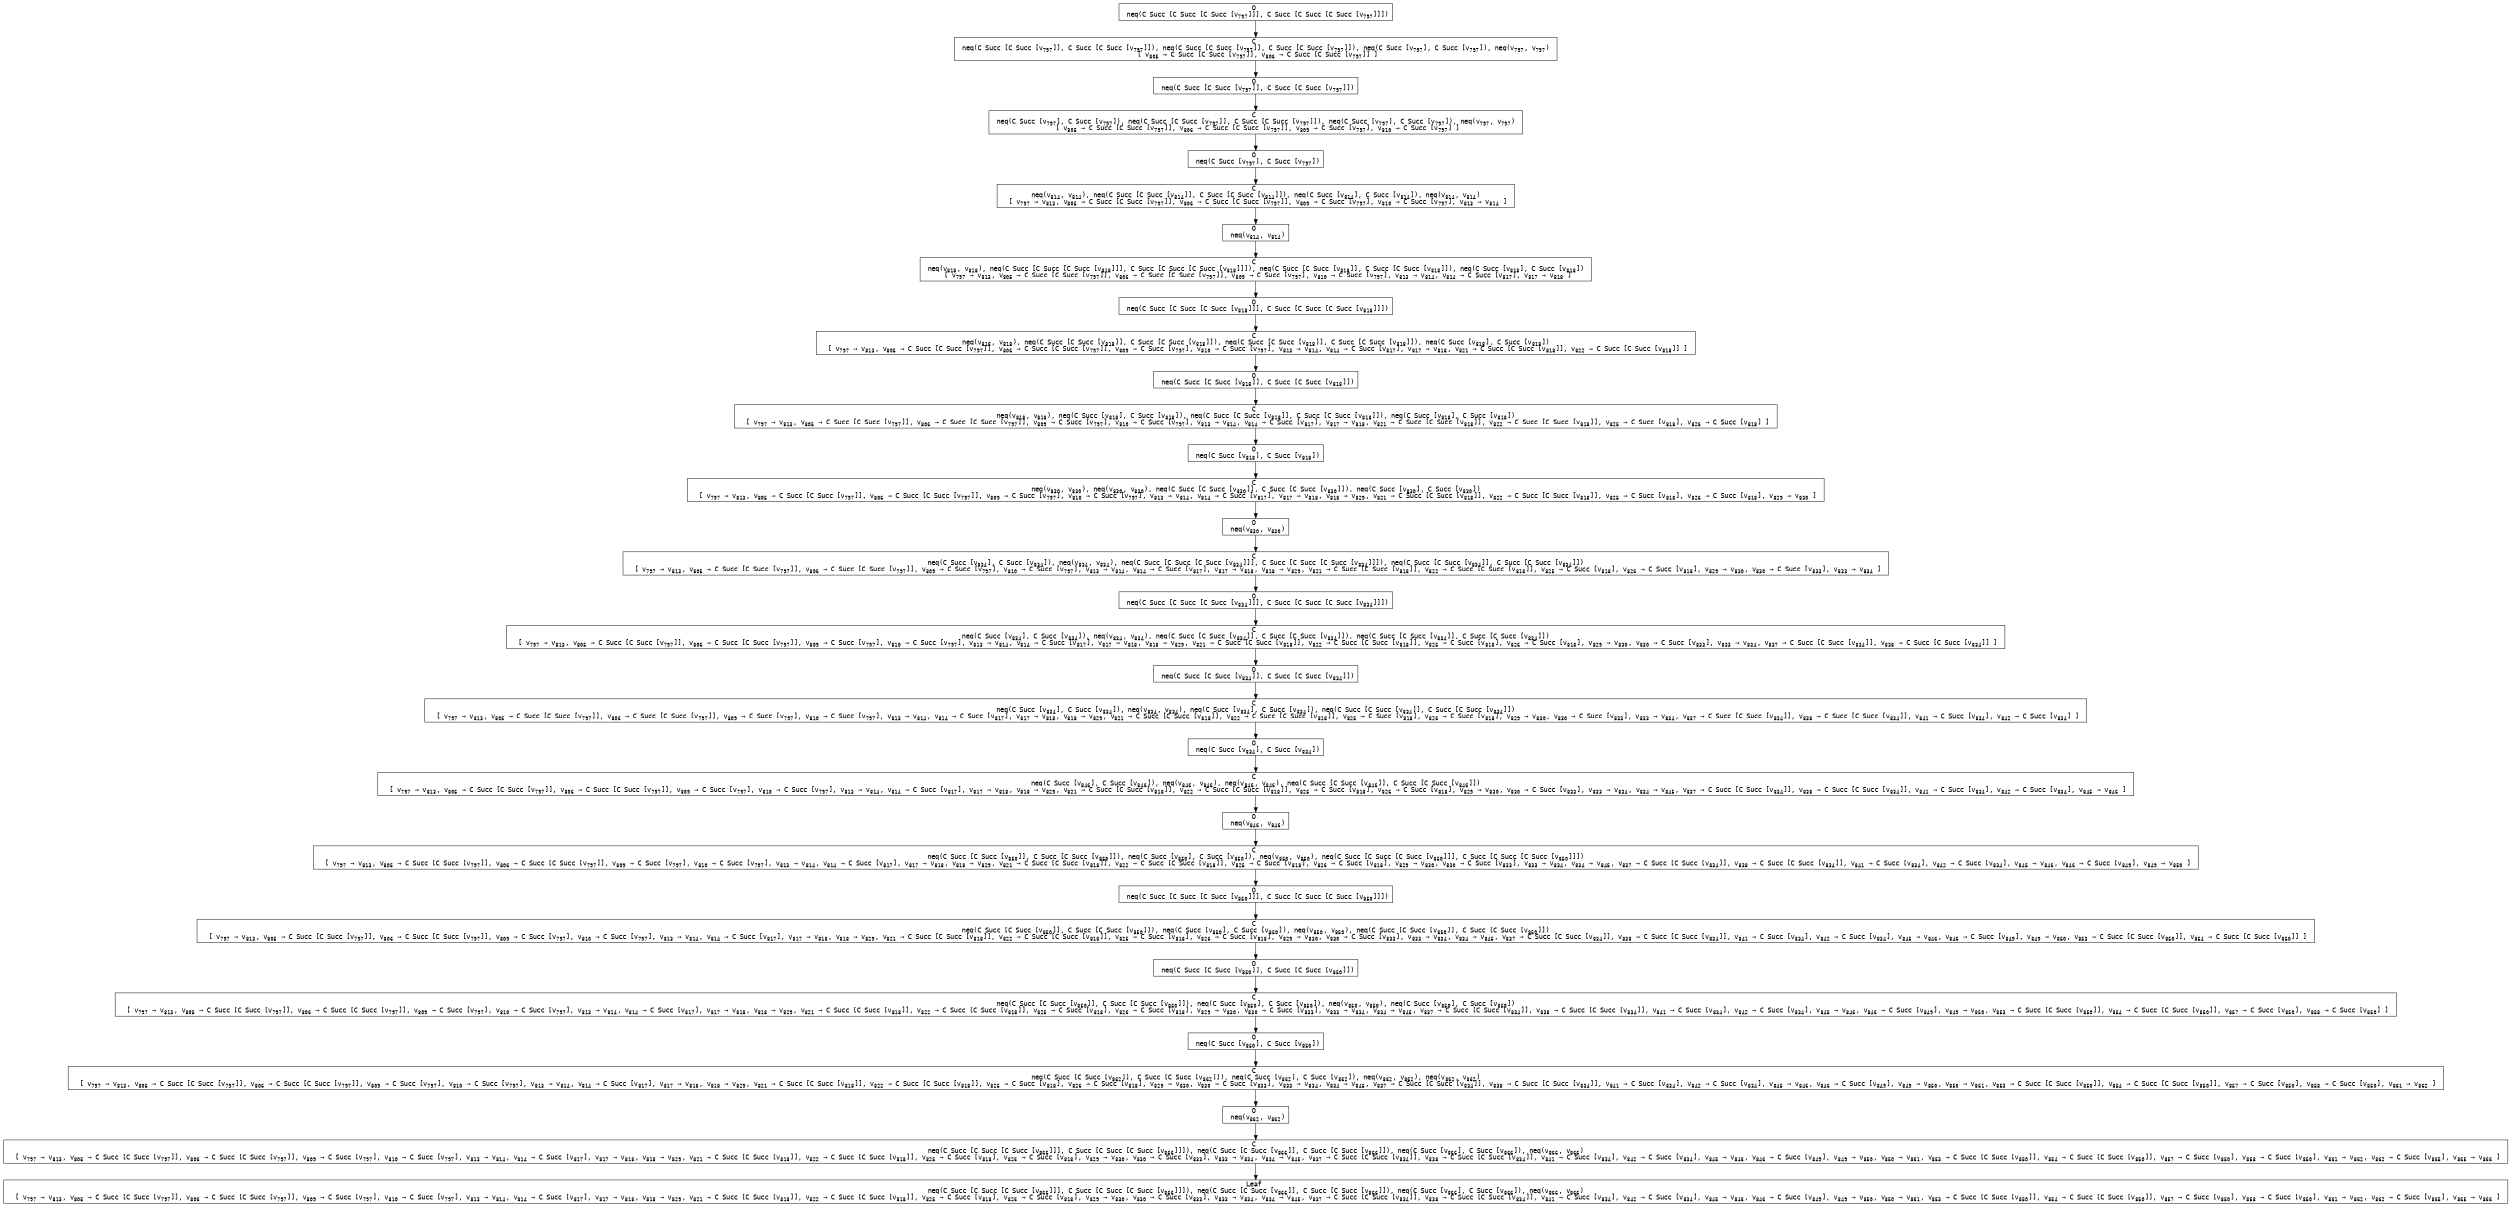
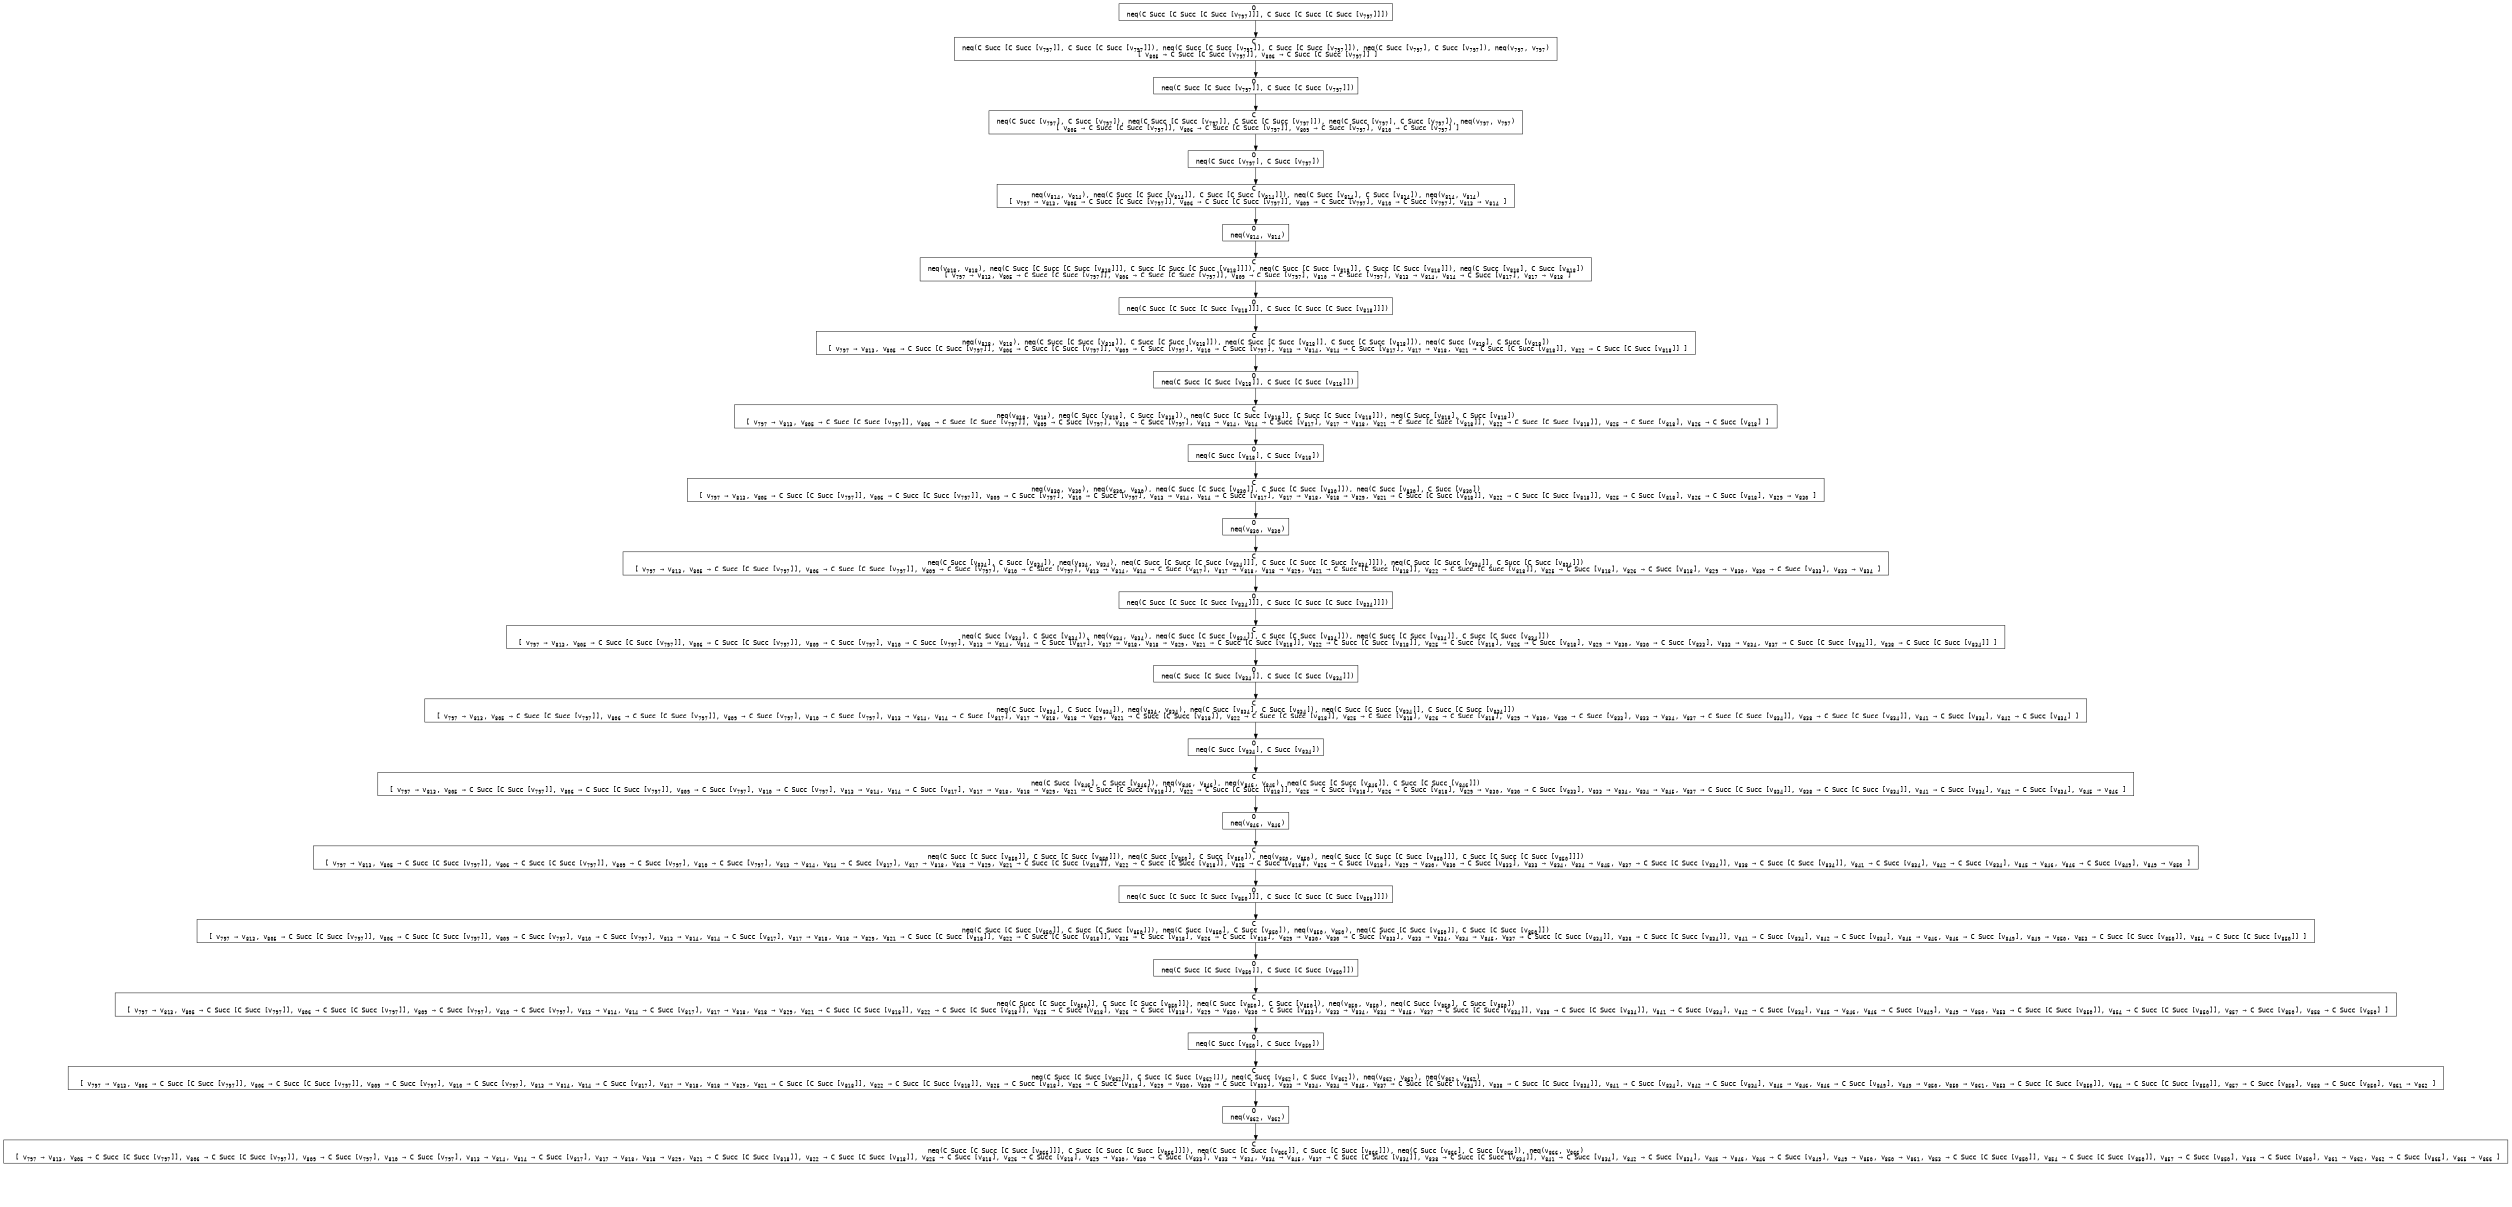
(1256, 1192) -> none
